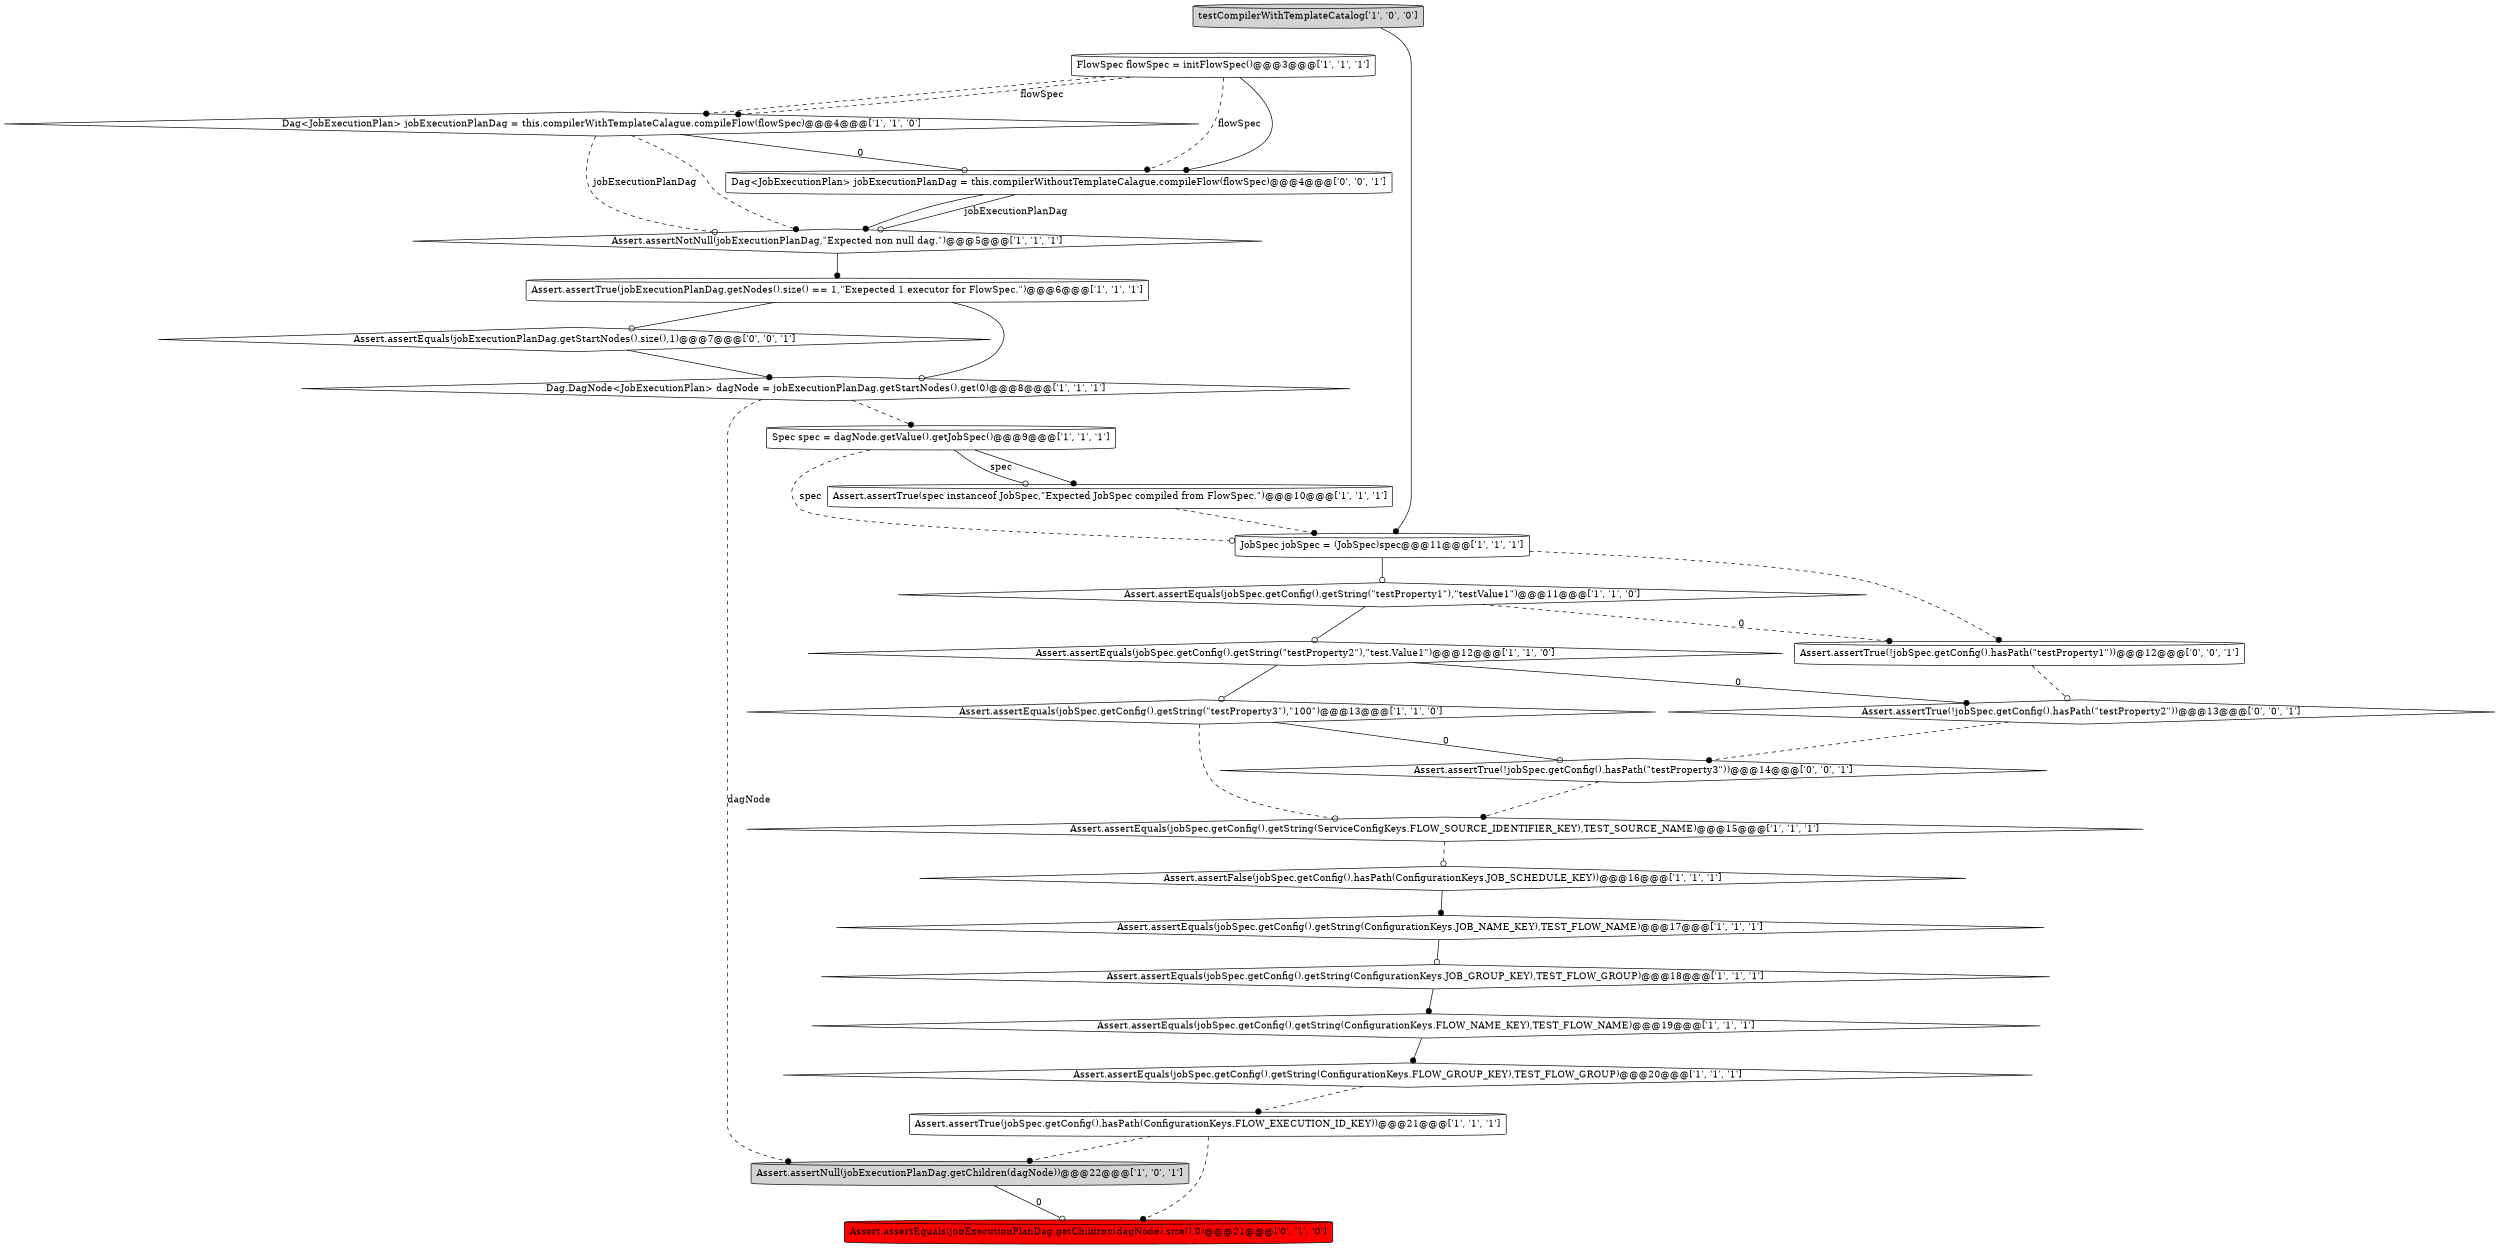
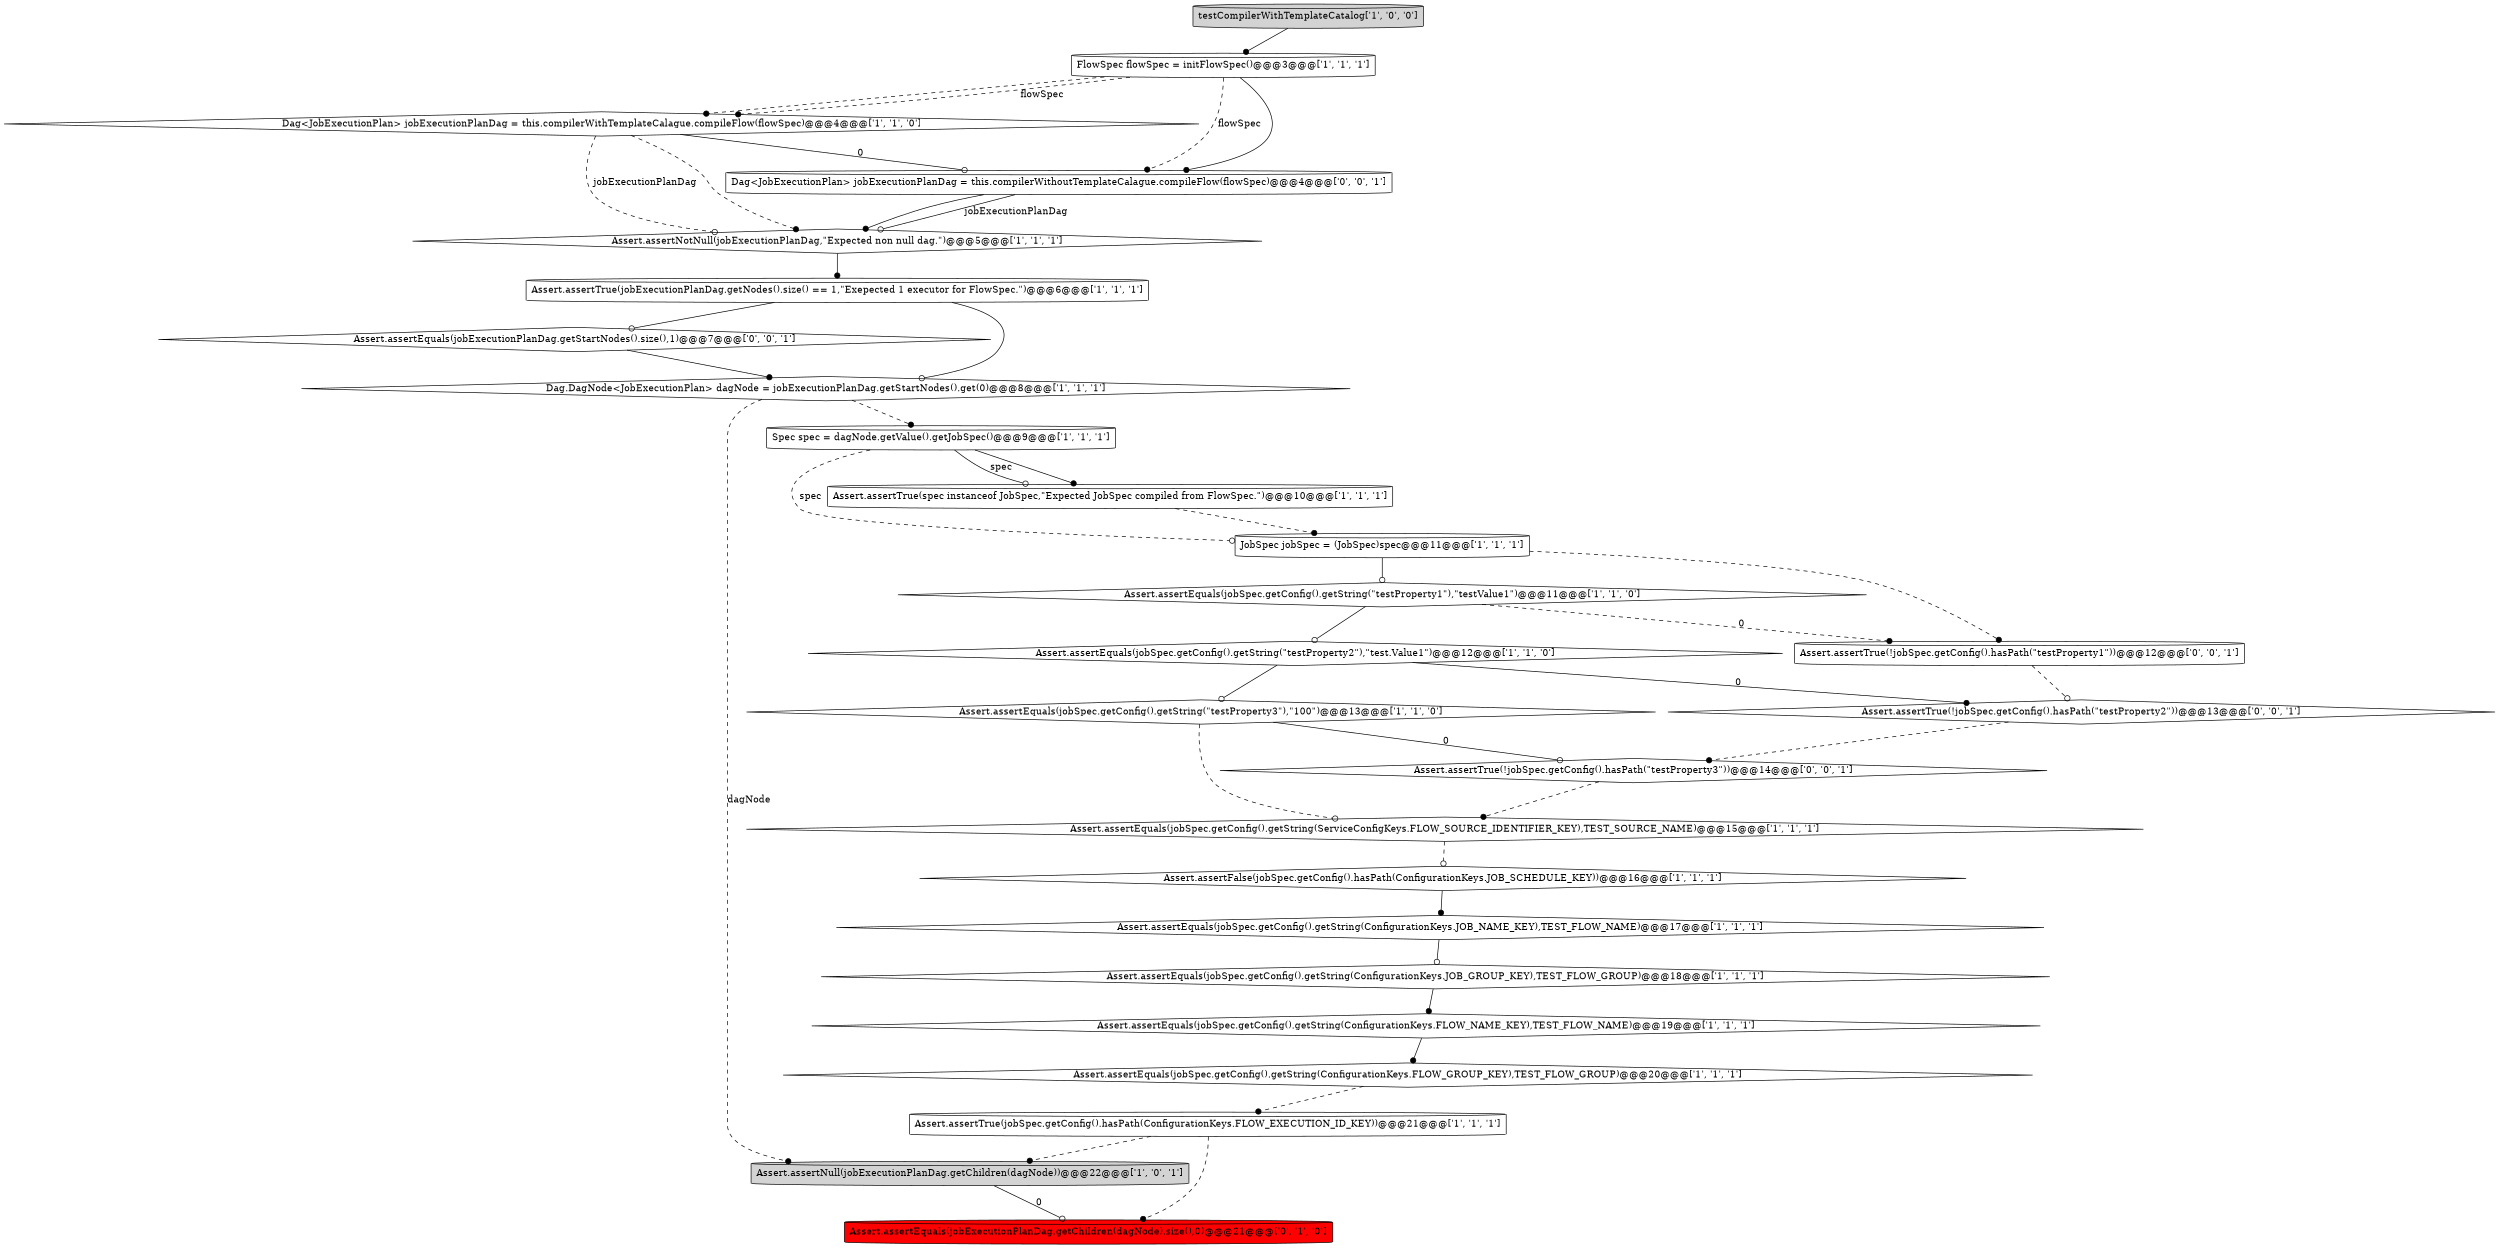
(1411, 273) -> (1268, 39)
